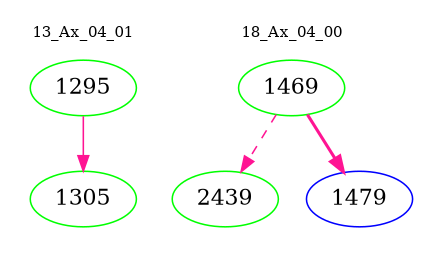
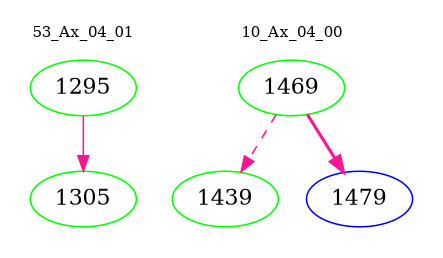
(83, 33) -> (83, 33)
(292, 33) -> (292, 33)
(225, 199) -> (225, 199)
